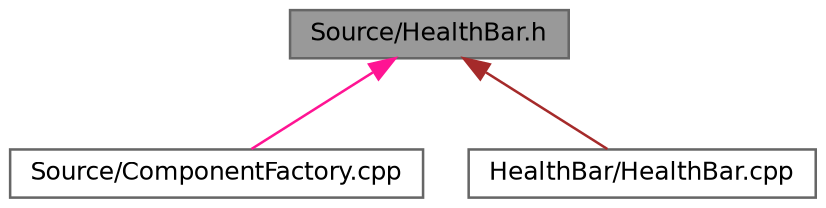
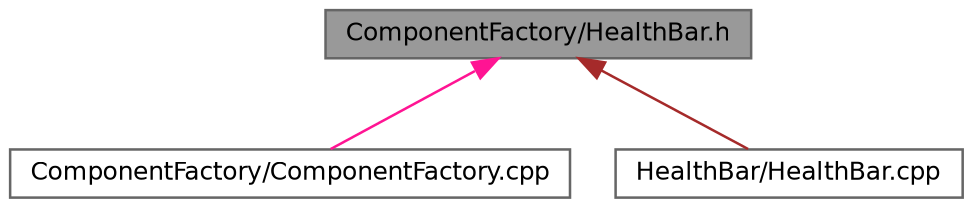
(429, 34) -> (538, 34)
(217, 174) -> (290, 174)
